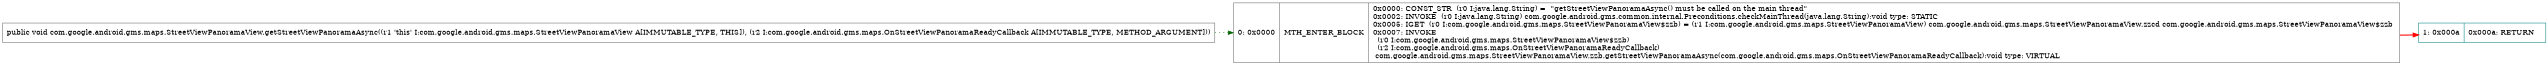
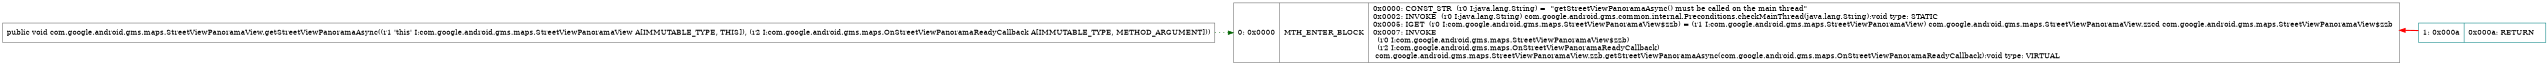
(2407, 35) -> (2412, 30)
